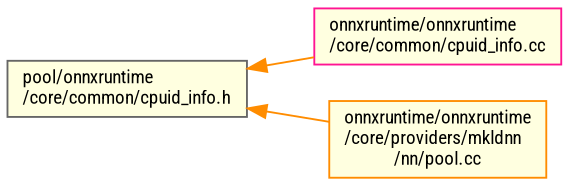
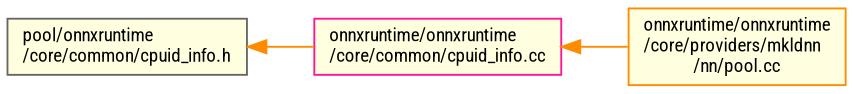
(298, 117) -> (604, 47)
